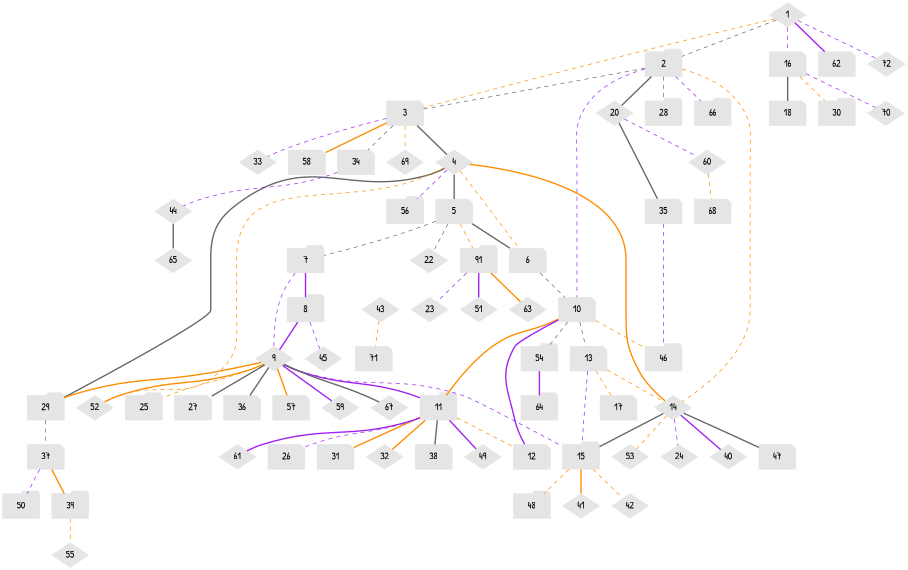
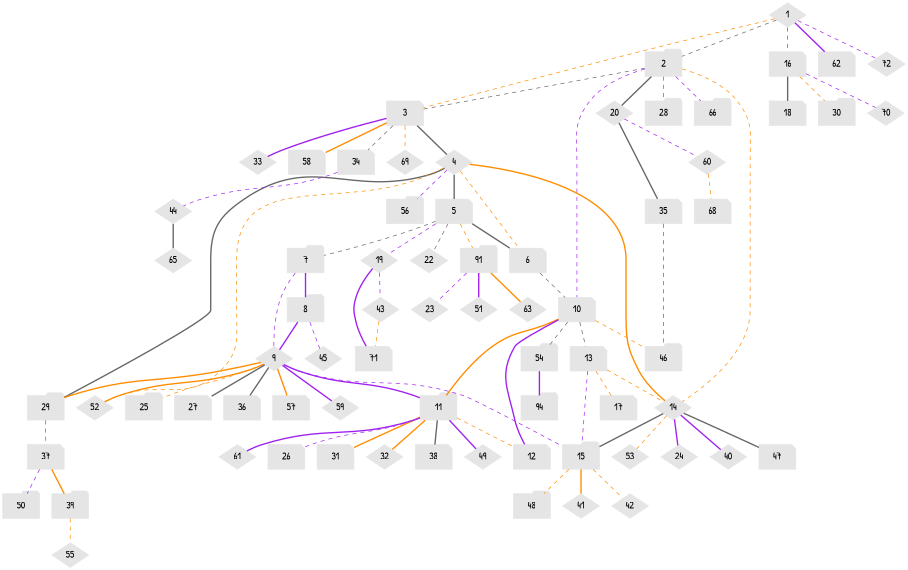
(326, 135) -> (326, 135)
none -> (379, 261)
(389, 408) -> none
(539, 408) -> (539, 408)
(676, 432) -> (676, 432)
